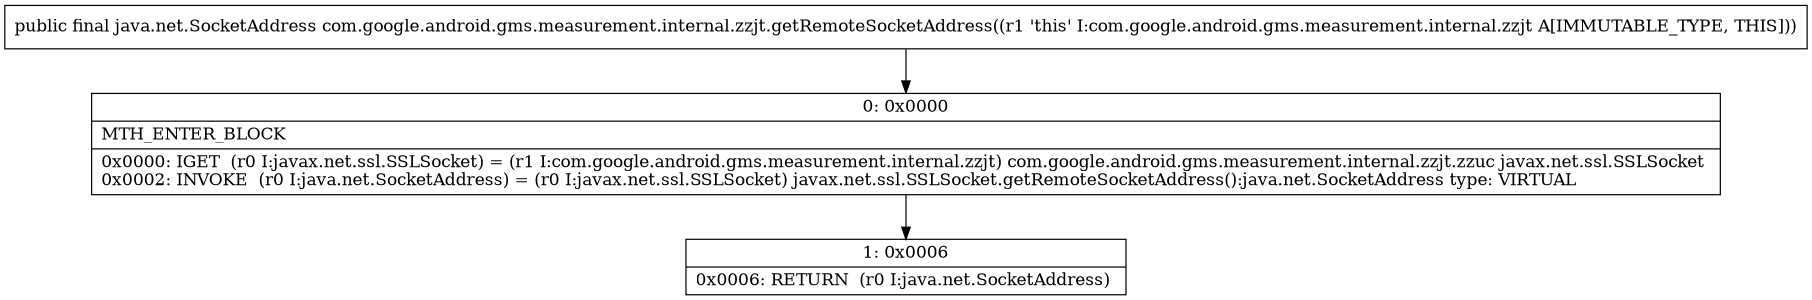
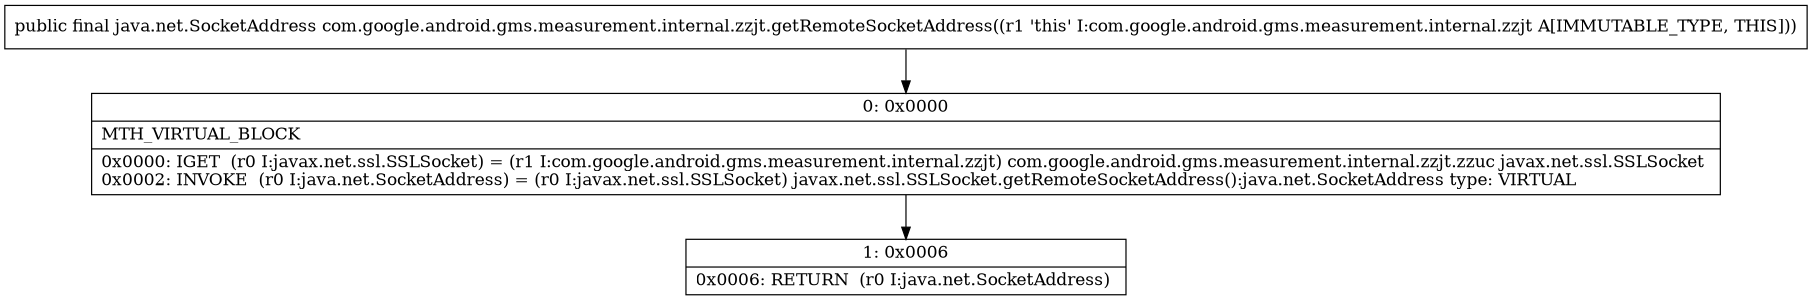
(194, 134) -> (201, 134)
